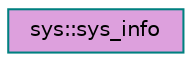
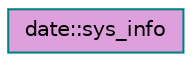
(96, 31) -> (96, 31)
